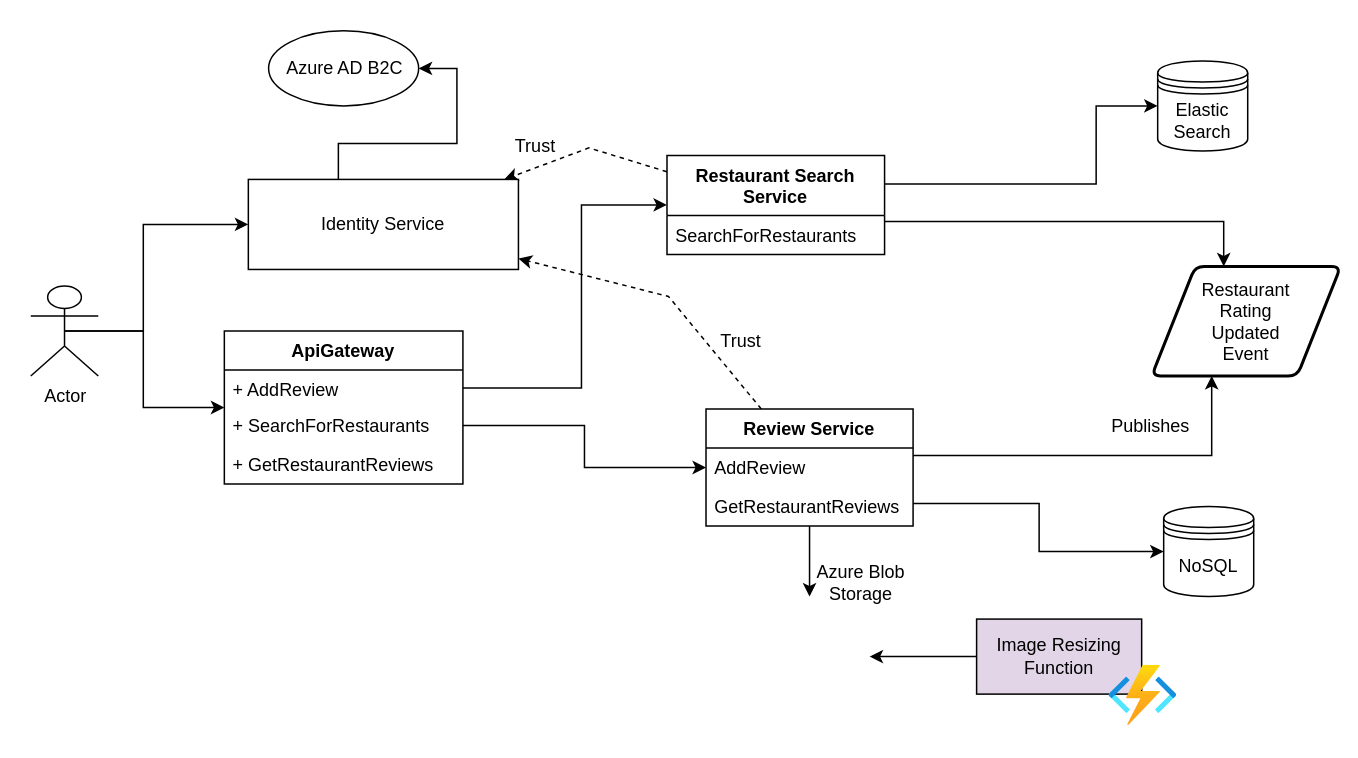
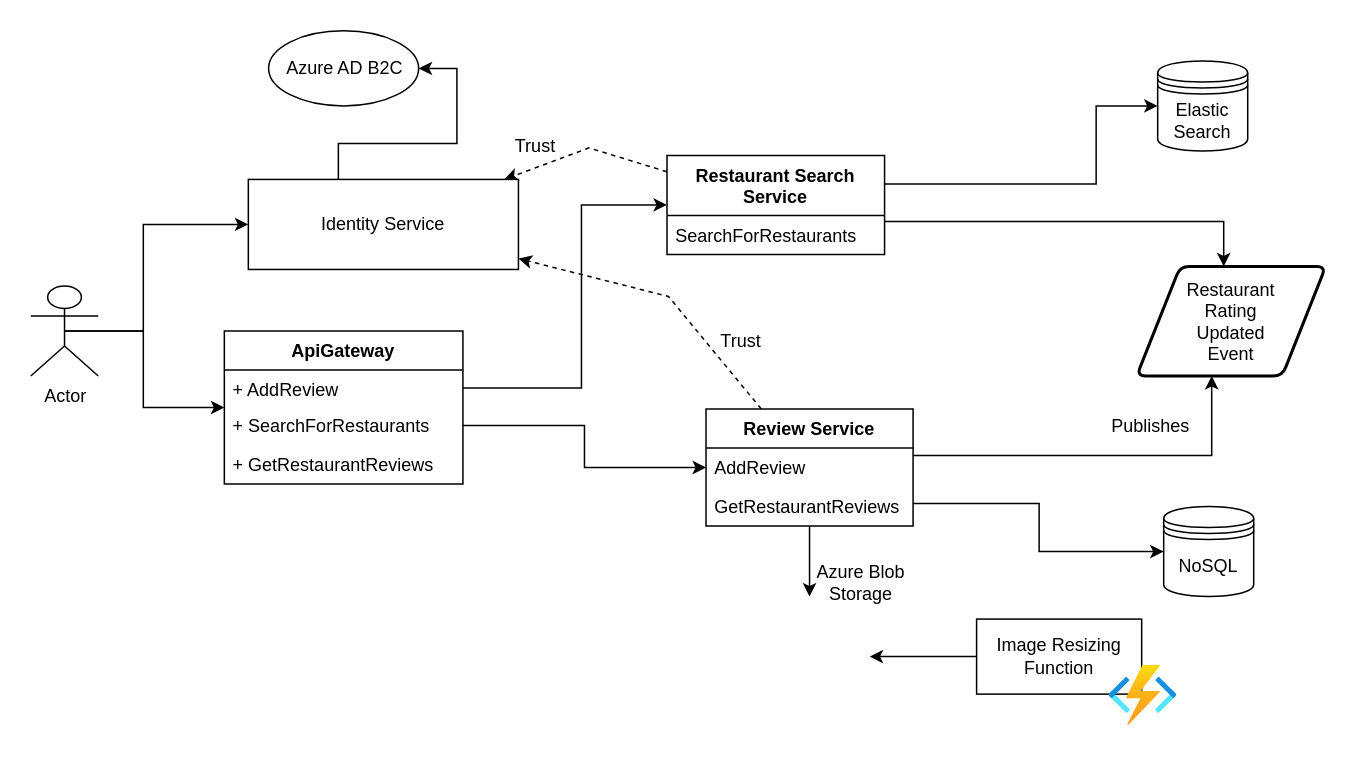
(1246, 321) -> (1231, 321)
(1059, 656) -> (1059, 656)
